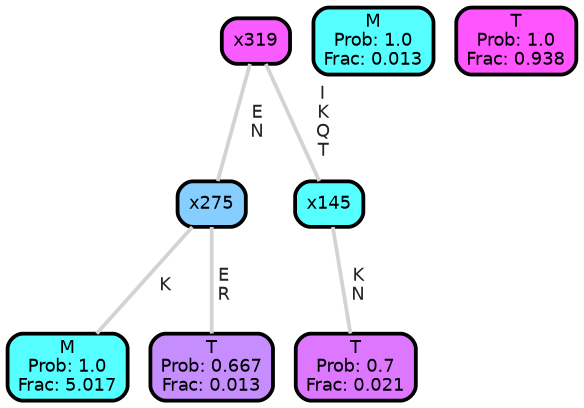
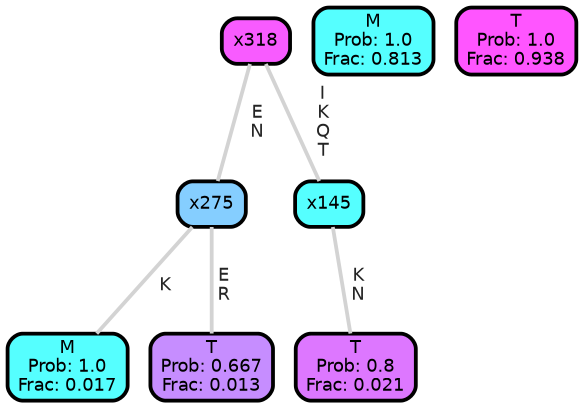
(256, 41) -> (256, 41)
(373, 41) -> (373, 41)
(68, 367) -> (68, 367)
(356, 367) -> (356, 367)
